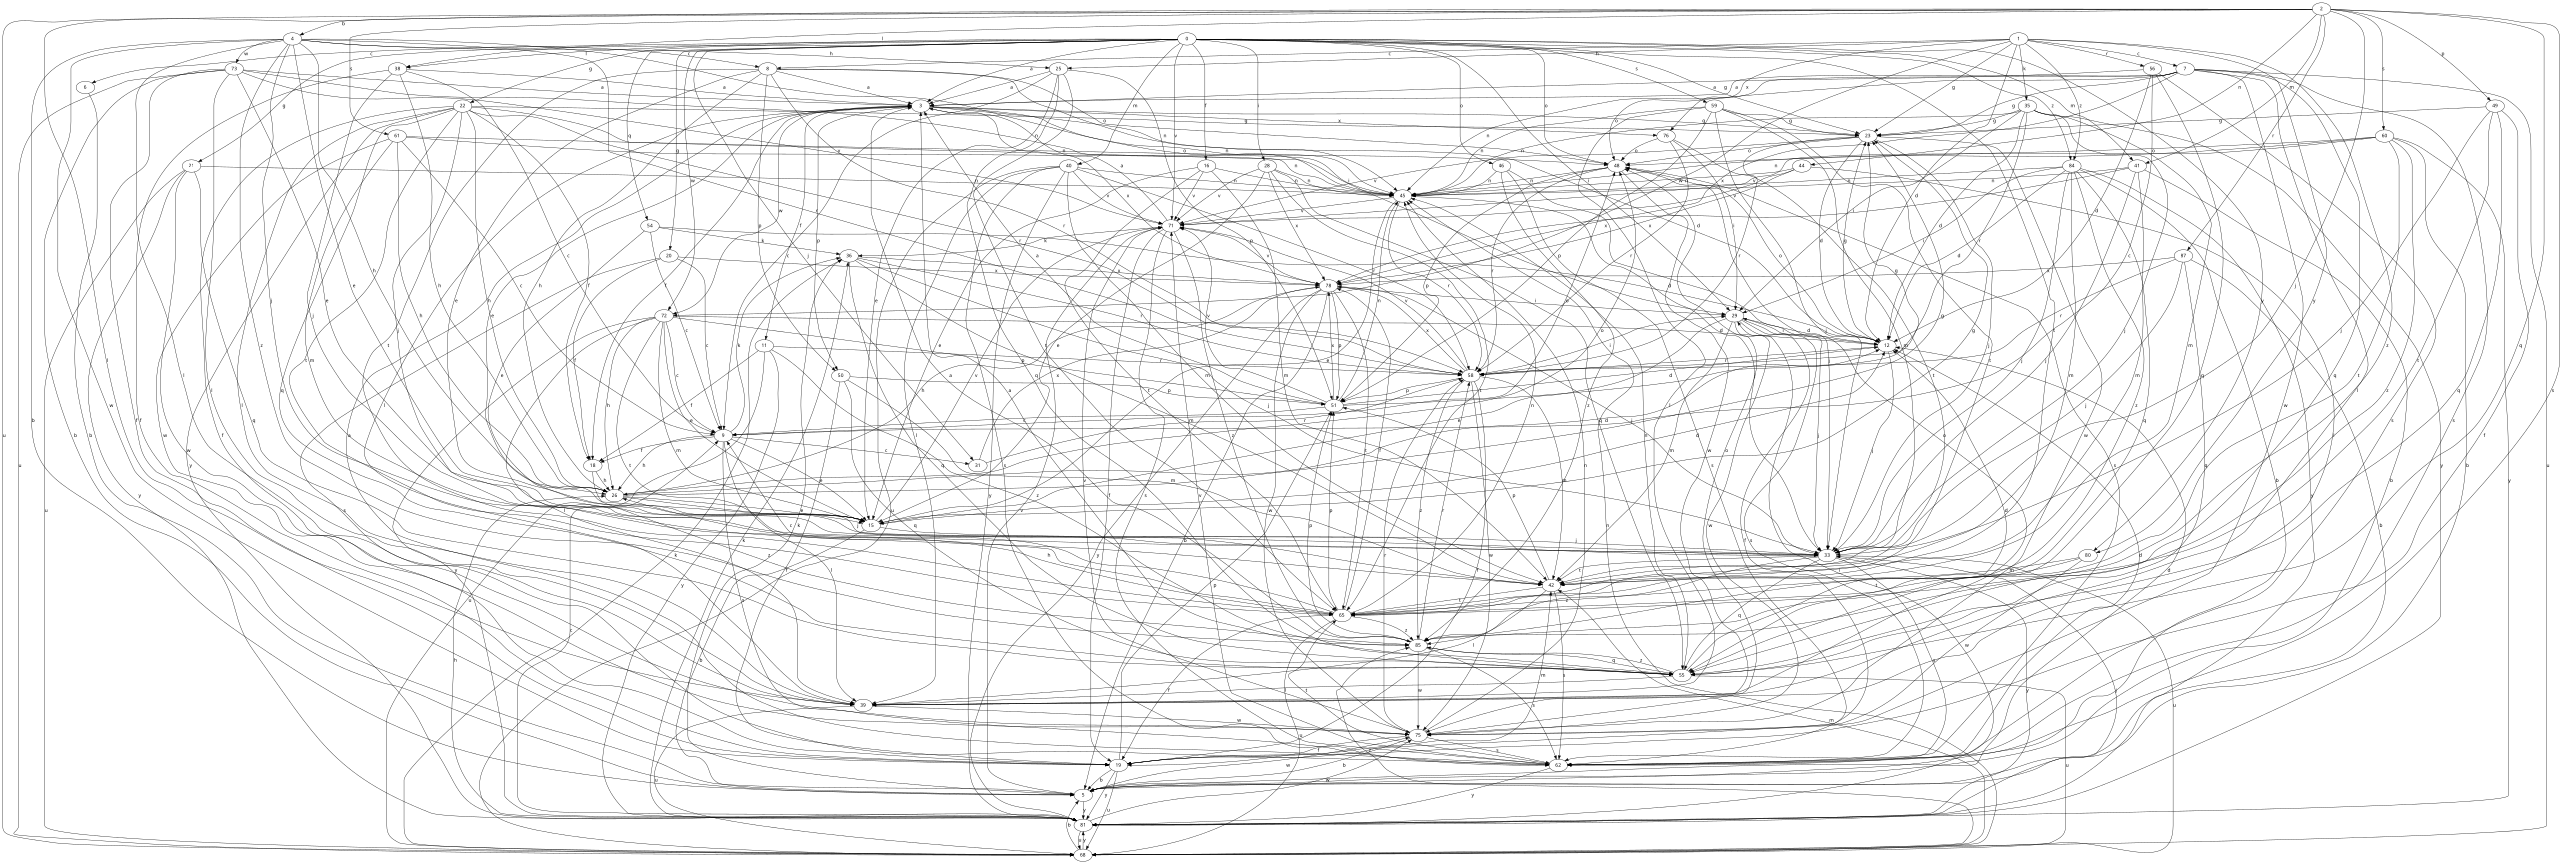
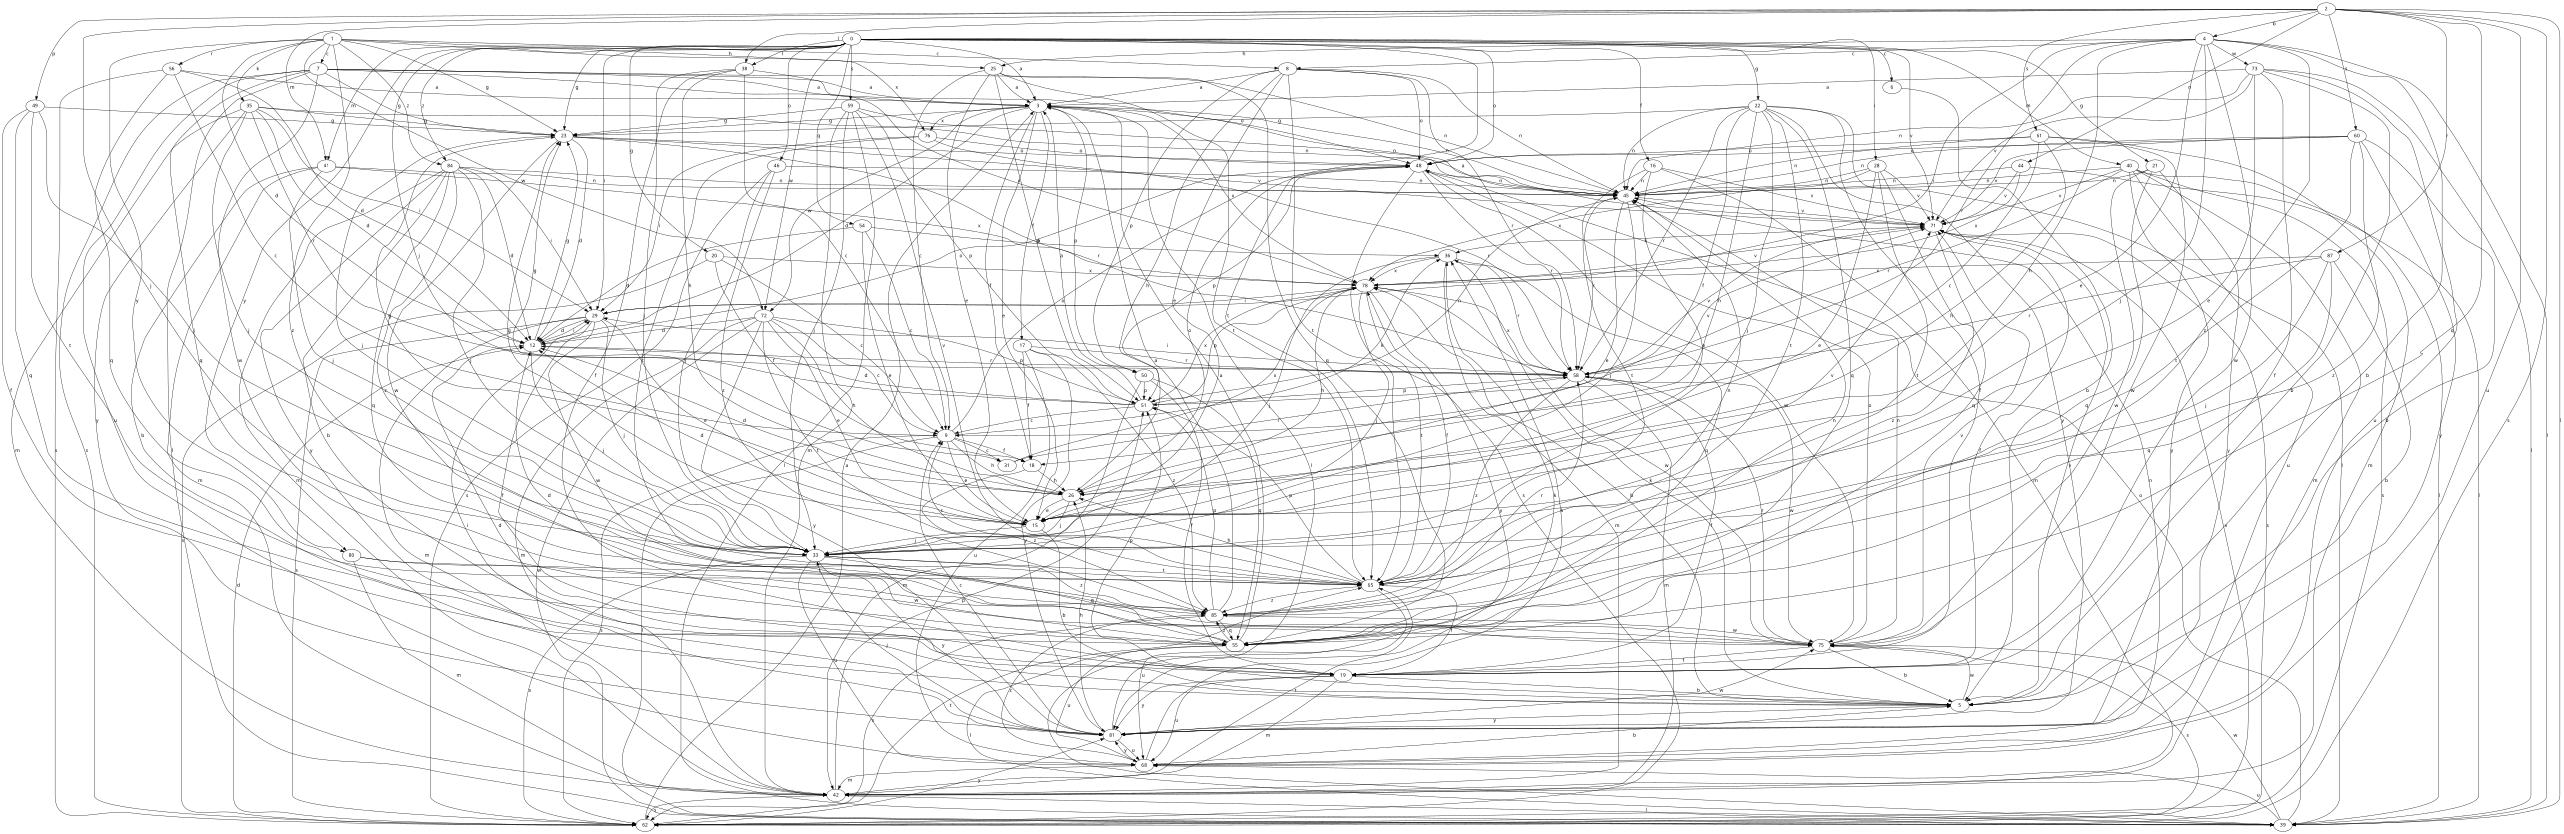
(764, 346) -> (1022, 346)
(1990, 361) -> (944, 346)
(565, 511) -> (539, 571)
(1190, 526) -> (1672, 547)
(1694, 560) -> (1091, 569)
(207, 842) -> none
